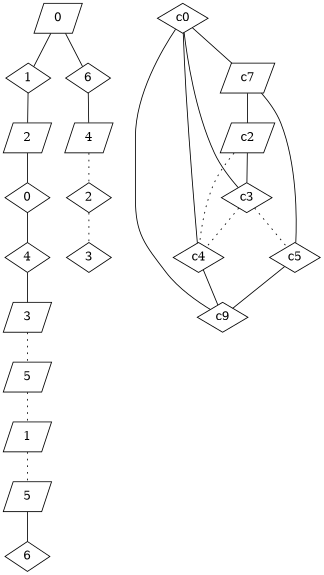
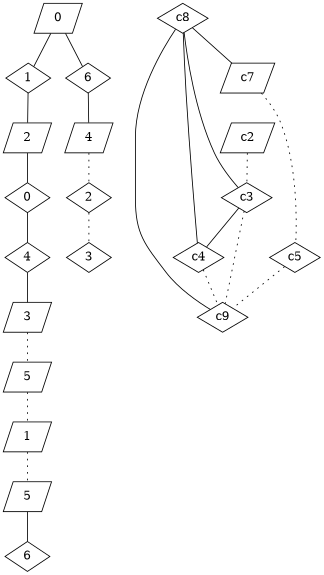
(183, 18) -> (183, 18)
(248, 108) -> none
(292, 164) -> (292, 164)
(247, 168) -> (247, 168)
(210, 195) -> none
(223, 227) -> (223, 227)
(271, 227) -> (235, 257)
(211, 287) -> (211, 287)
(259, 287) -> (259, 287)
